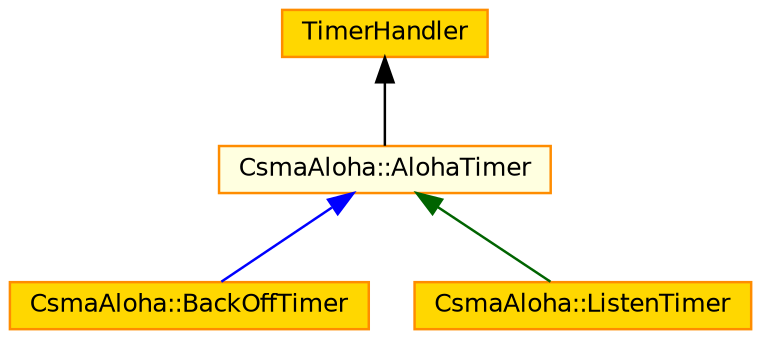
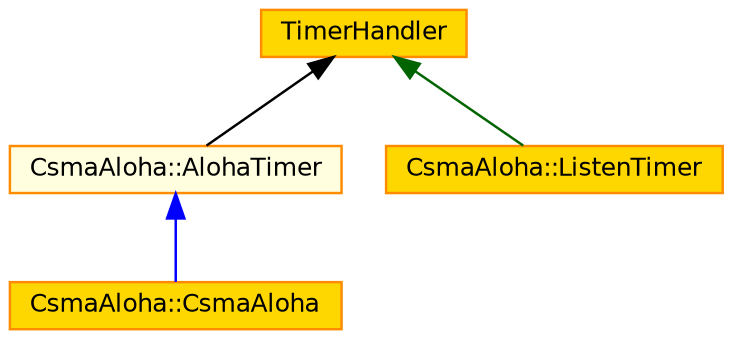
(494, 244) -> (469, 109)
(189, 306) -> (176, 306)
